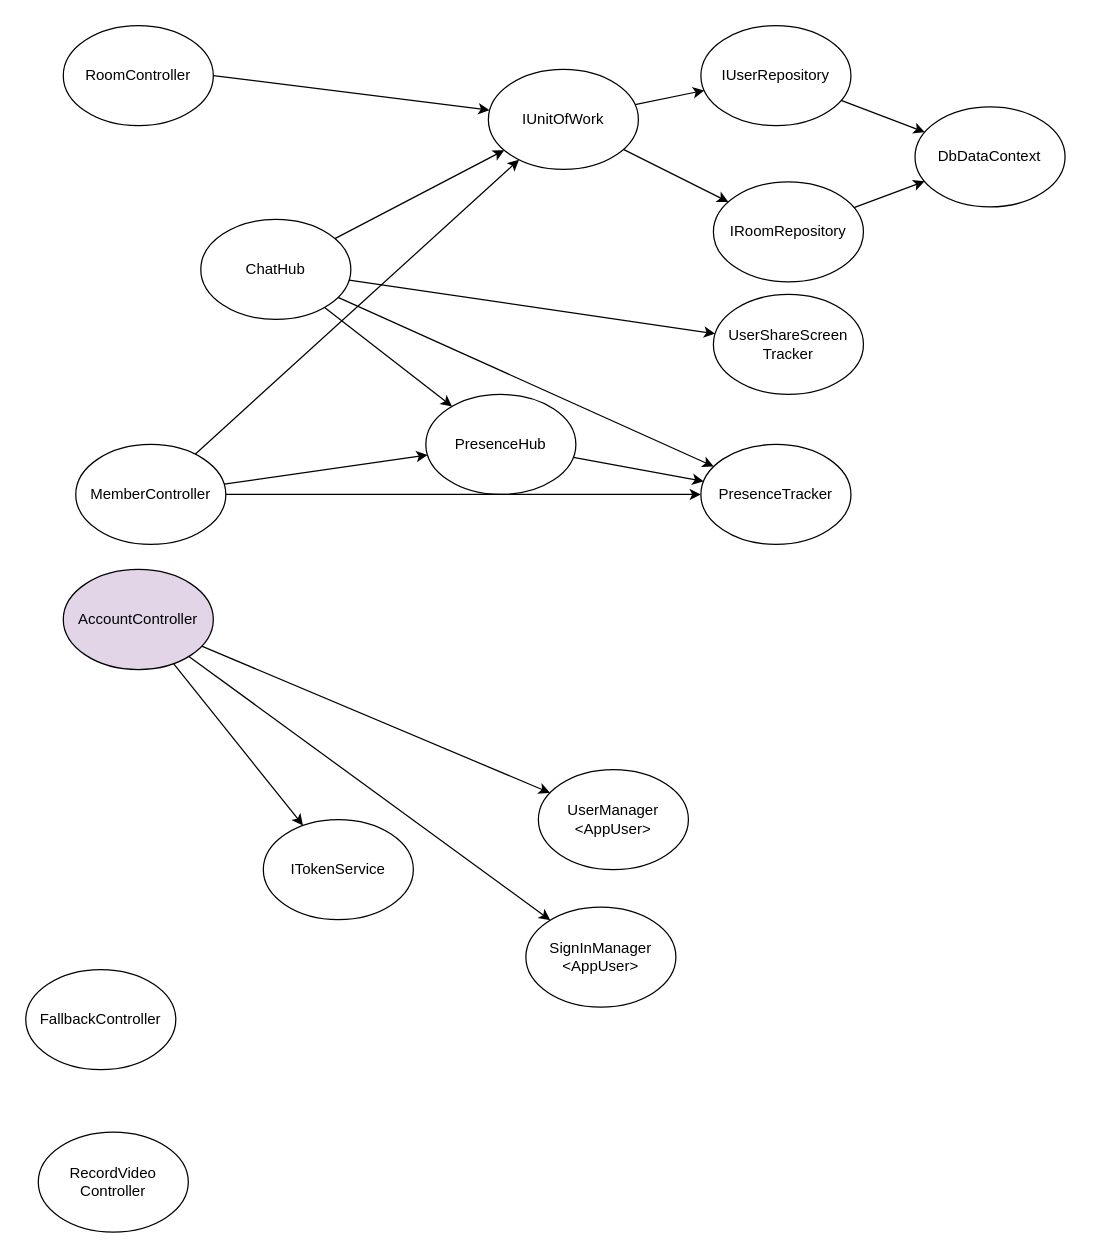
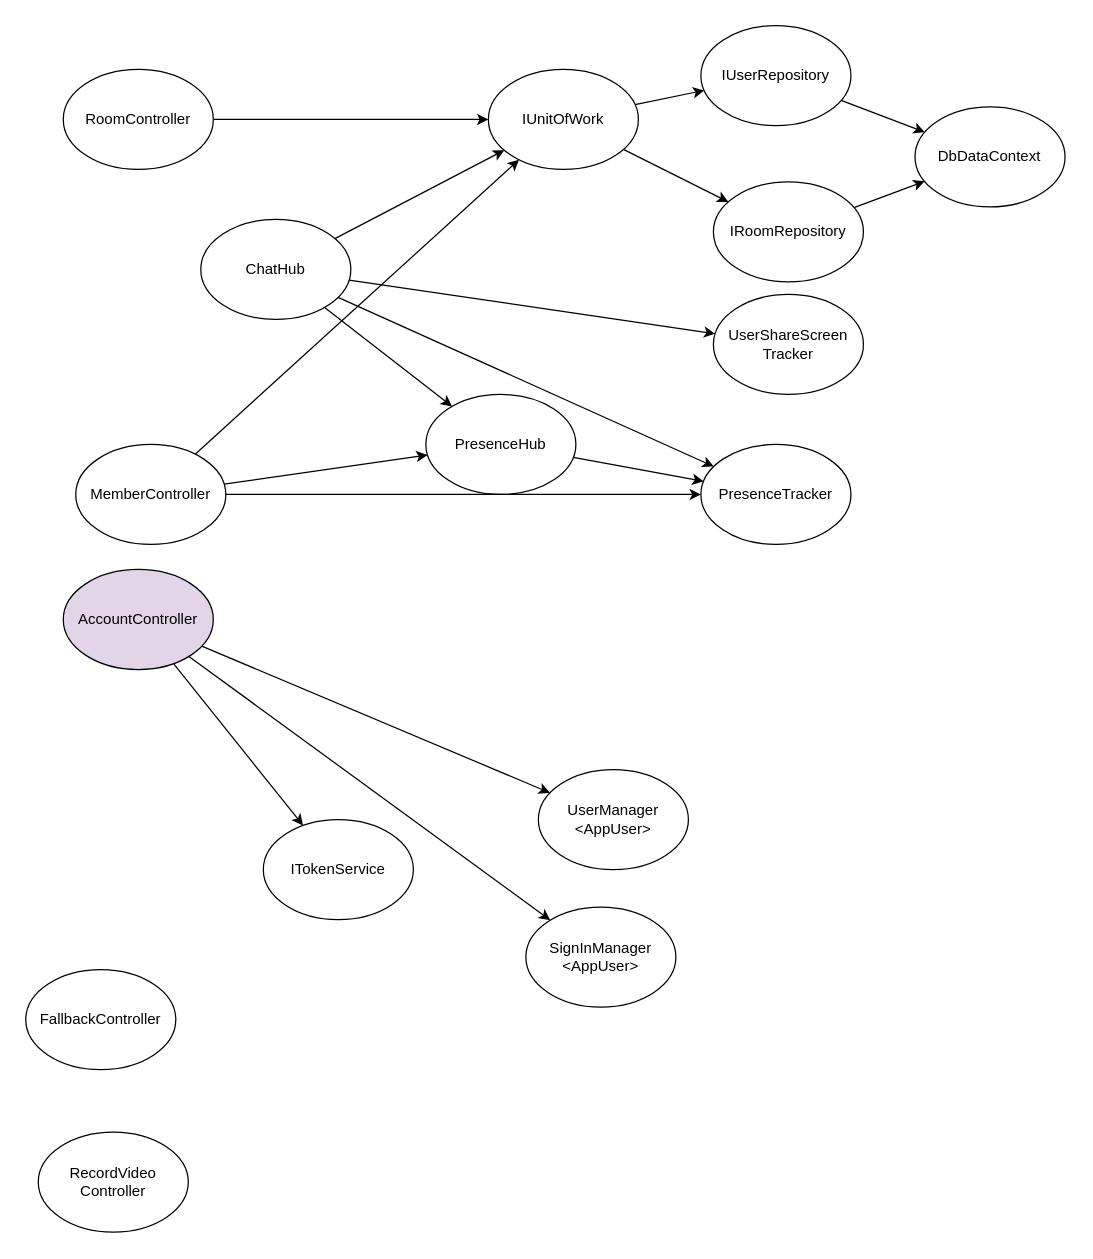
(138, 76) -> (138, 119)
